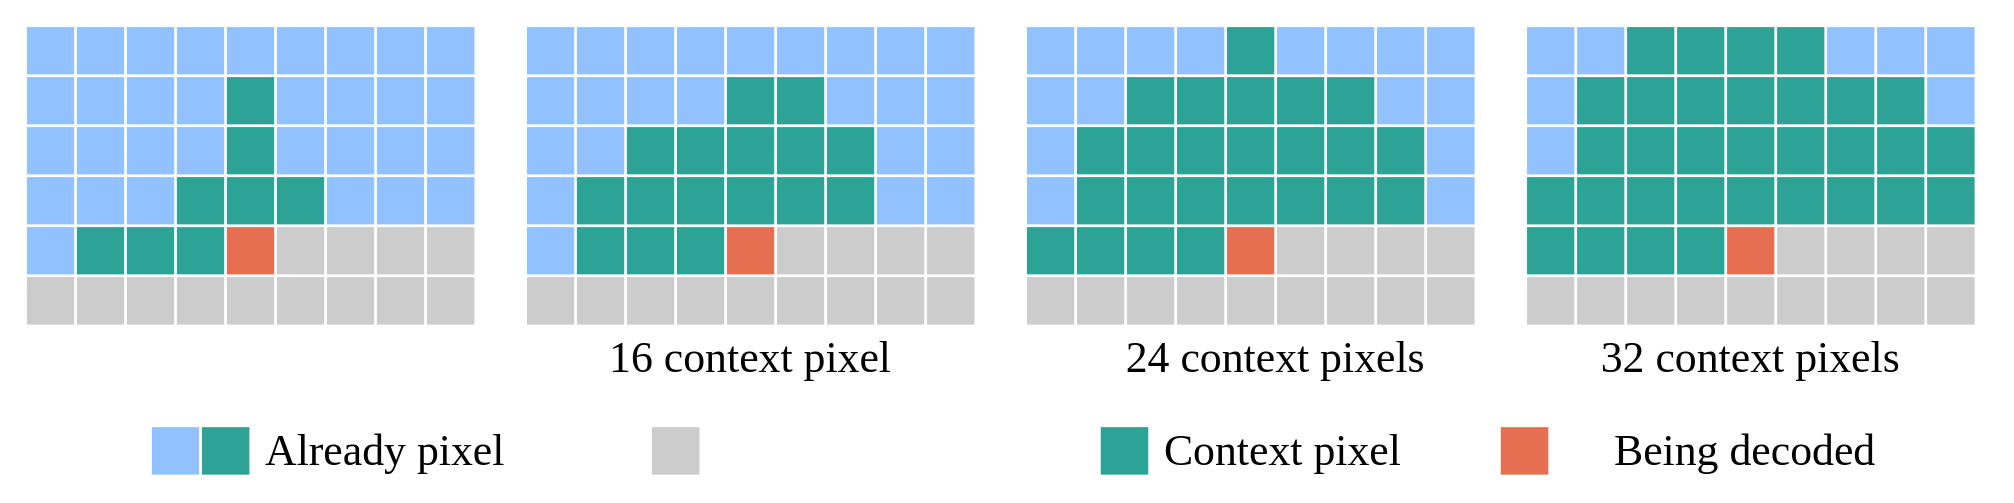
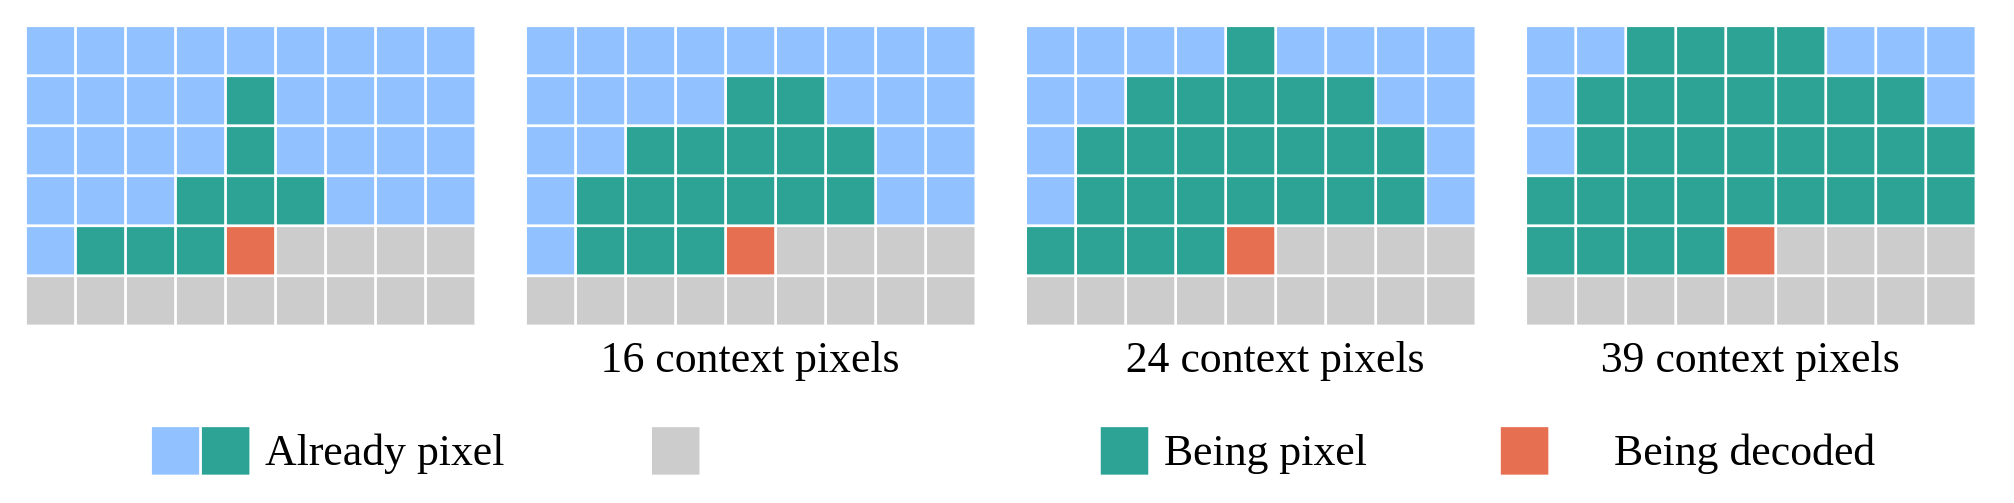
(751, 357) -> (751, 357)
(1751, 357) -> (1751, 357)
(1307, 451) -> (1276, 451)
